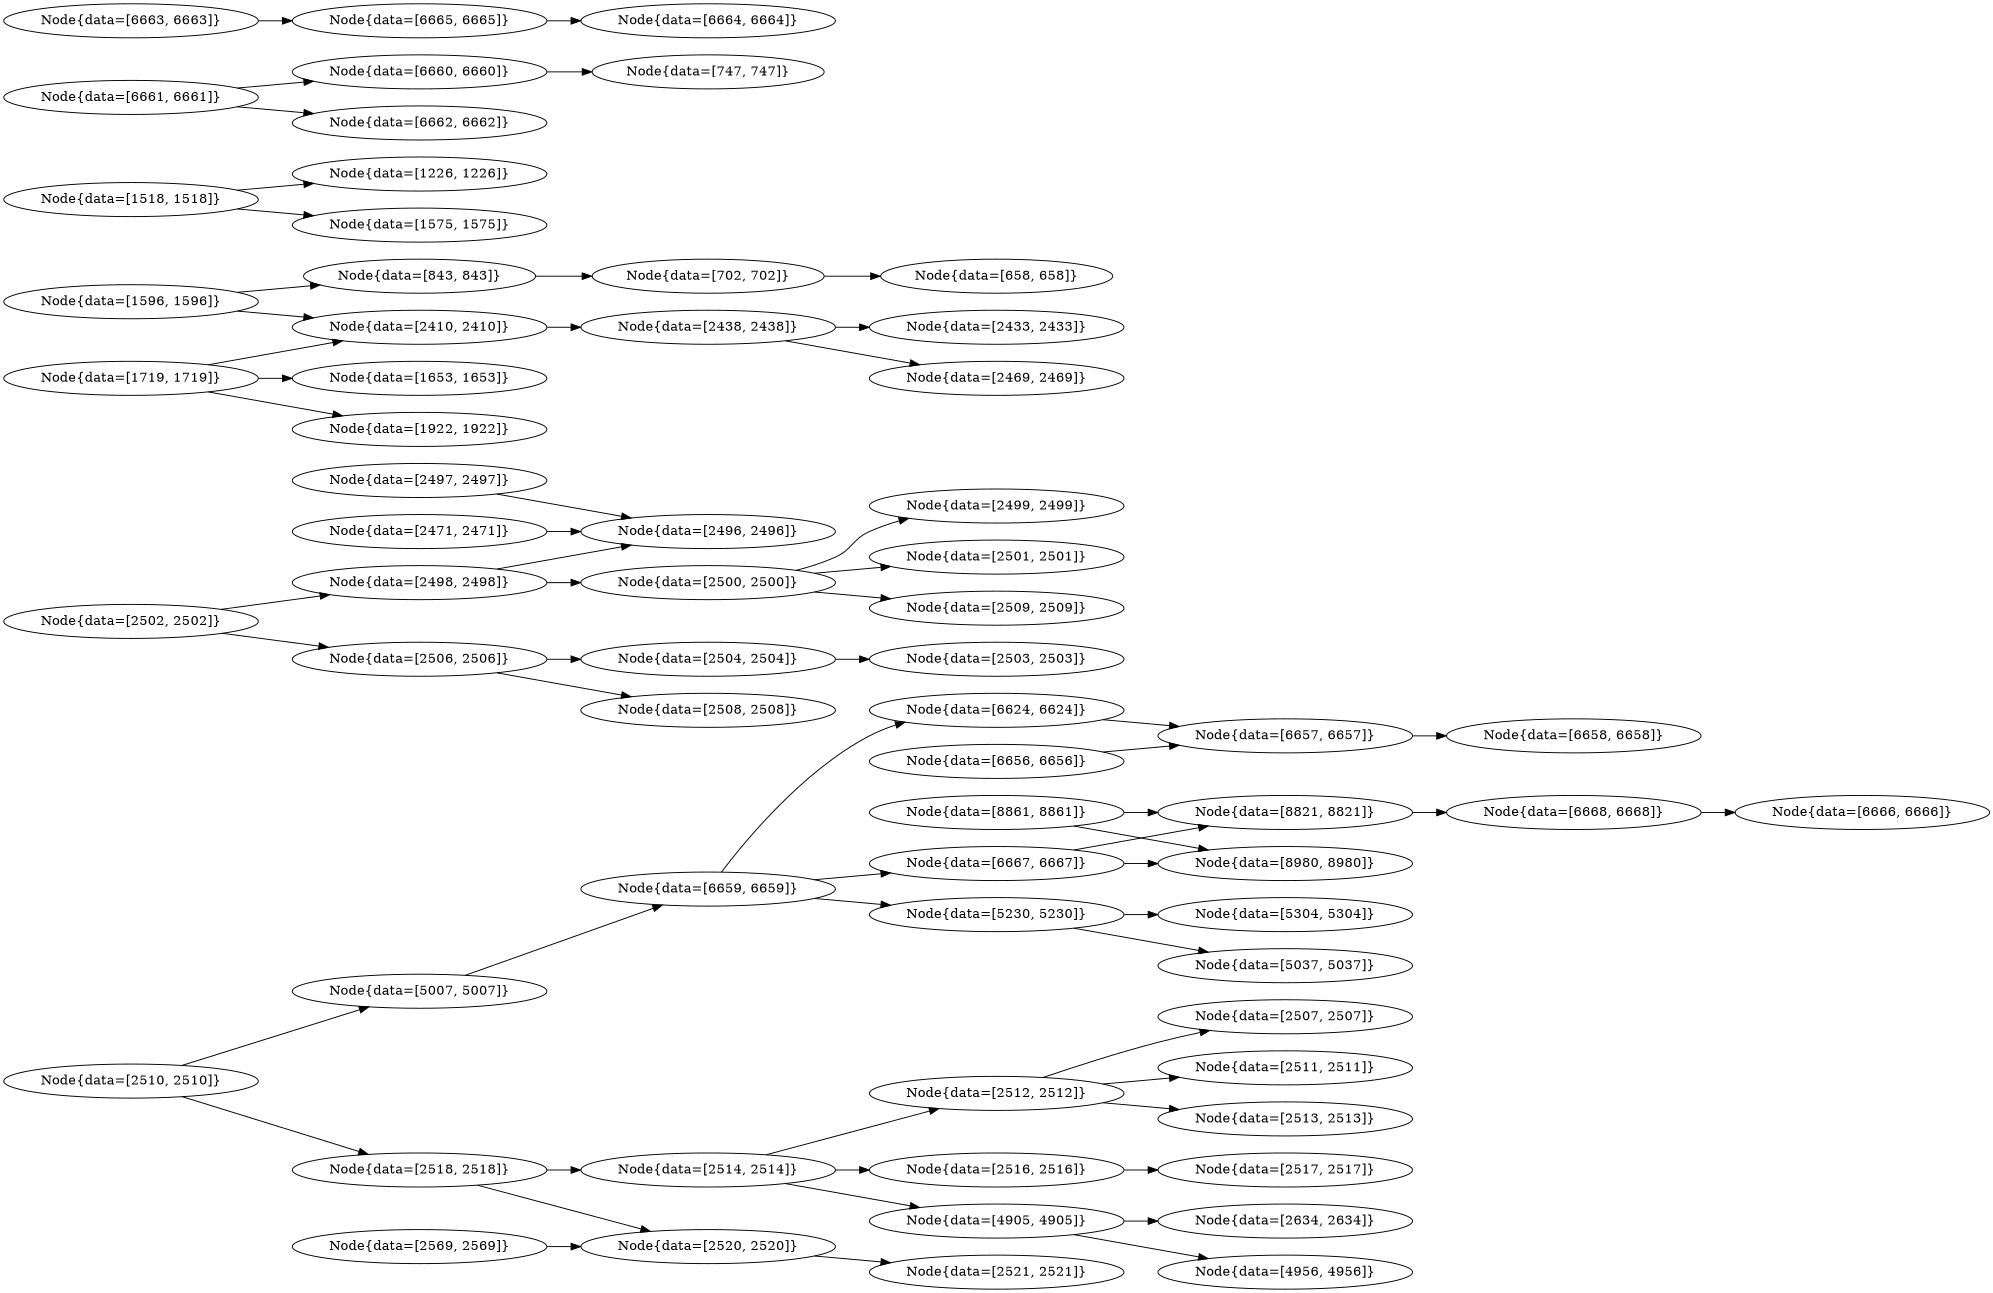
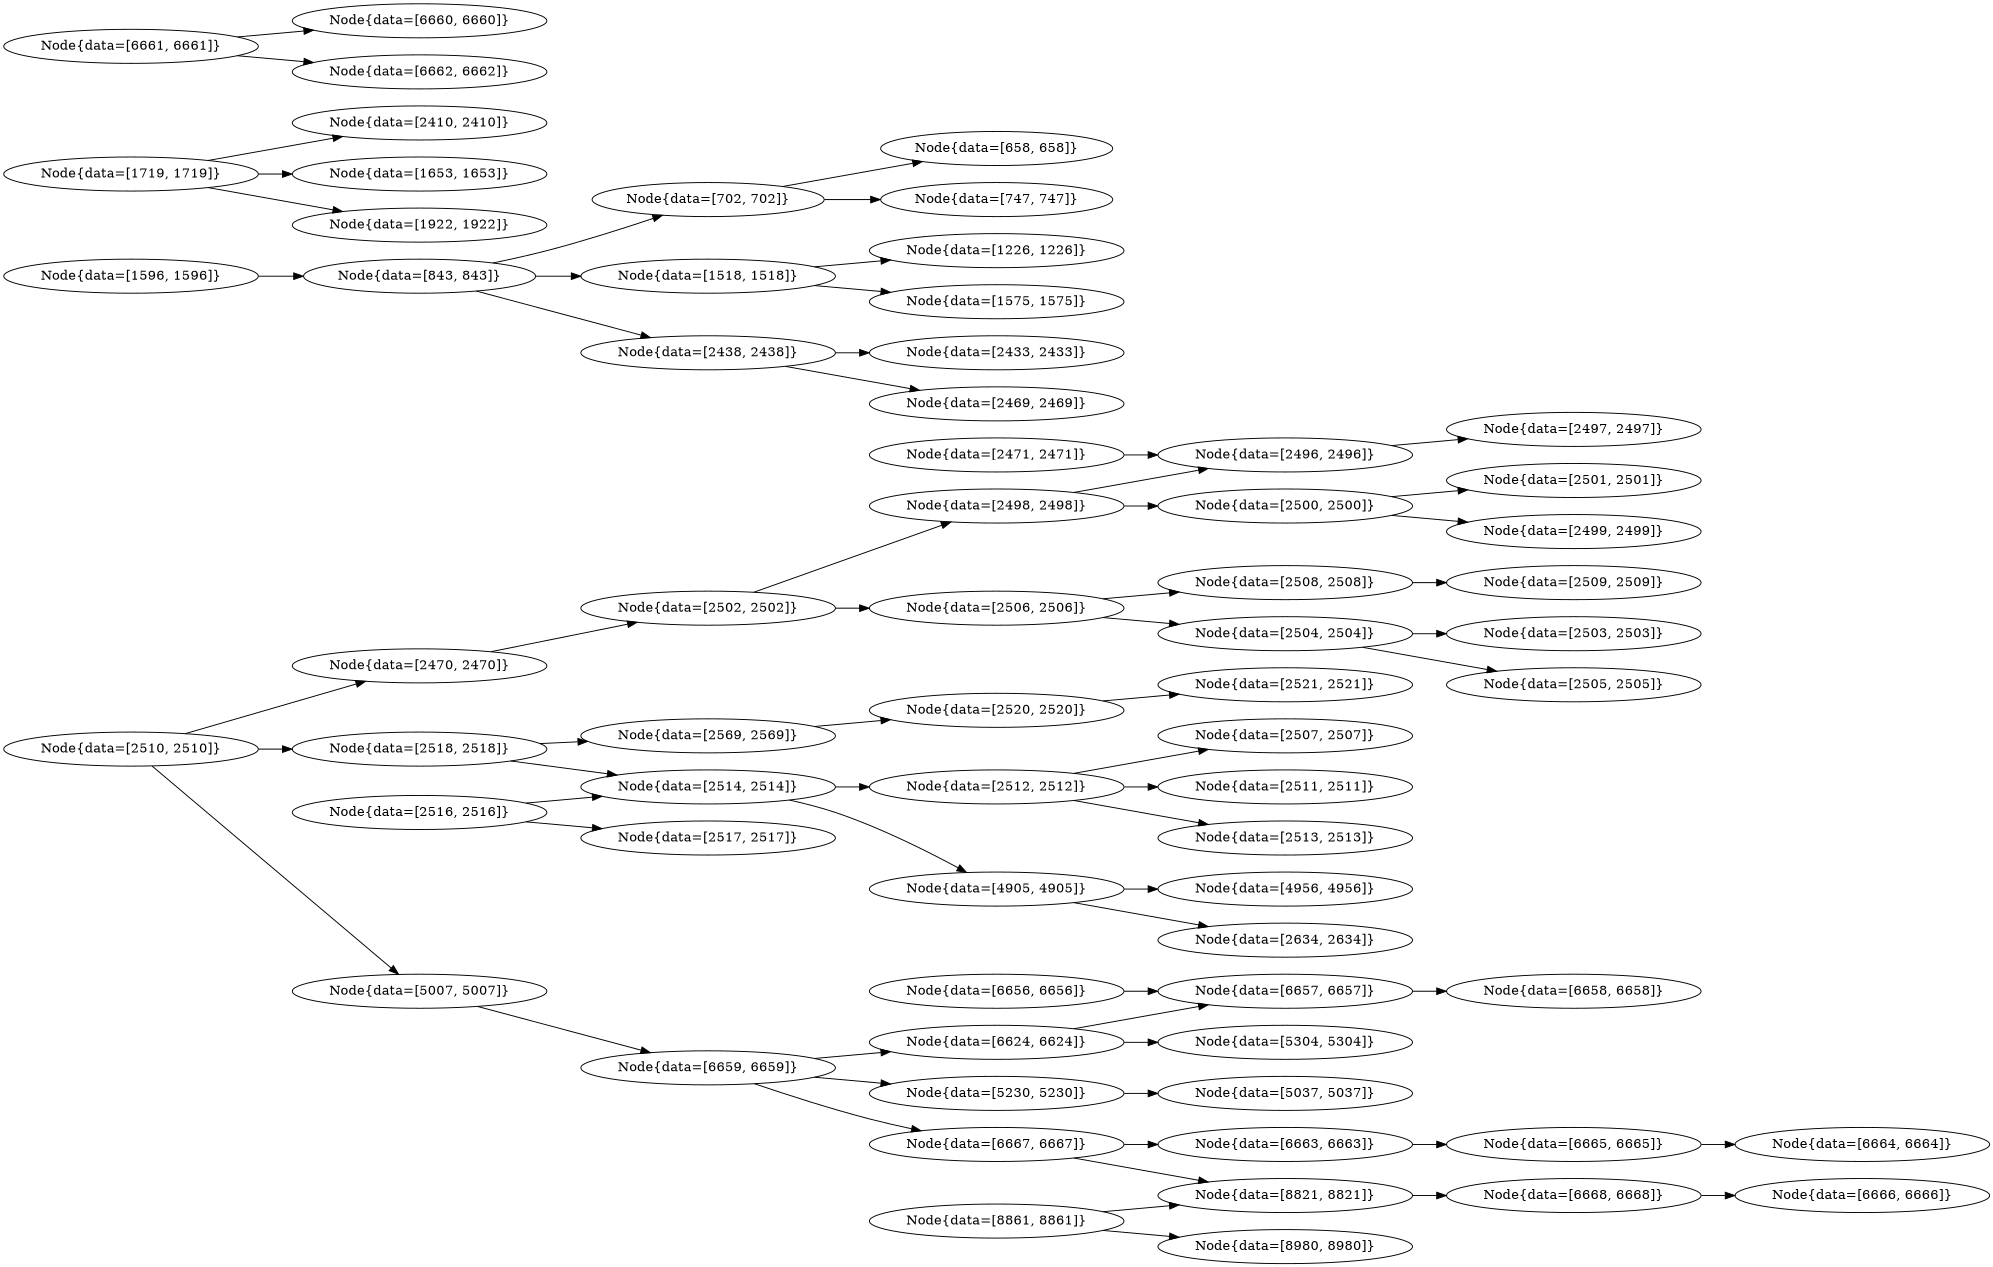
(565, 72) -> (848, 200)
none -> (554, 276)
(271, 314) -> none
(559, 327) -> (559, 313)
(559, 505) -> (1425, 443)
(848, 595) -> (1425, 583)
none -> (420, 666)
none -> (1574, 685)
(1136, 864) -> (1136, 1144)
(1136, 915) -> (1136, 1042)
(848, 1170) -> (559, 800)
(559, 1207) -> (559, 743)
